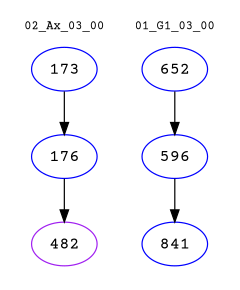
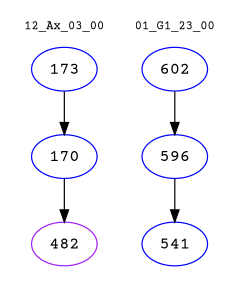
(65, 26) -> (65, 26)
(175, 26) -> (175, 26)
(175, 69) -> (175, 69)
(64, 157) -> (64, 157)
(175, 244) -> (175, 244)
